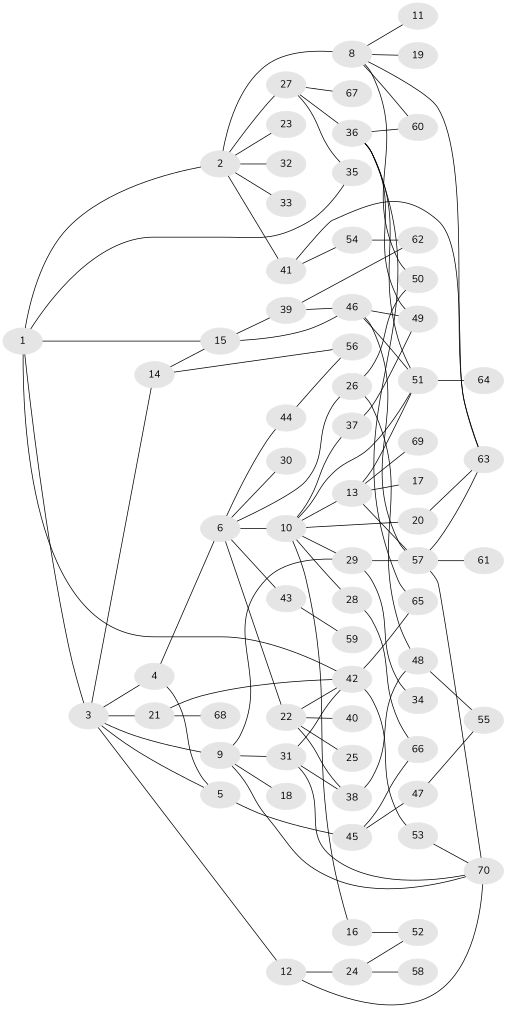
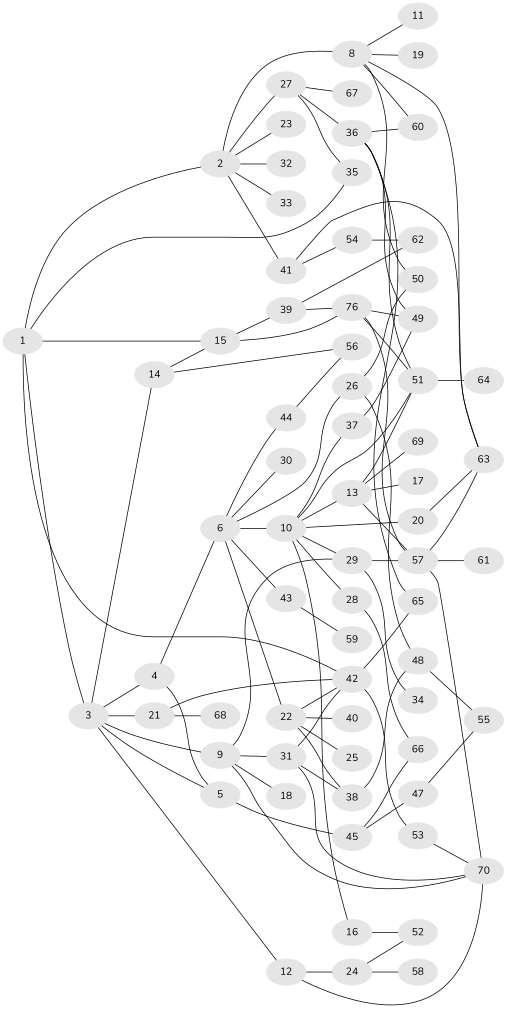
(352, 307) -> (352, 307)
